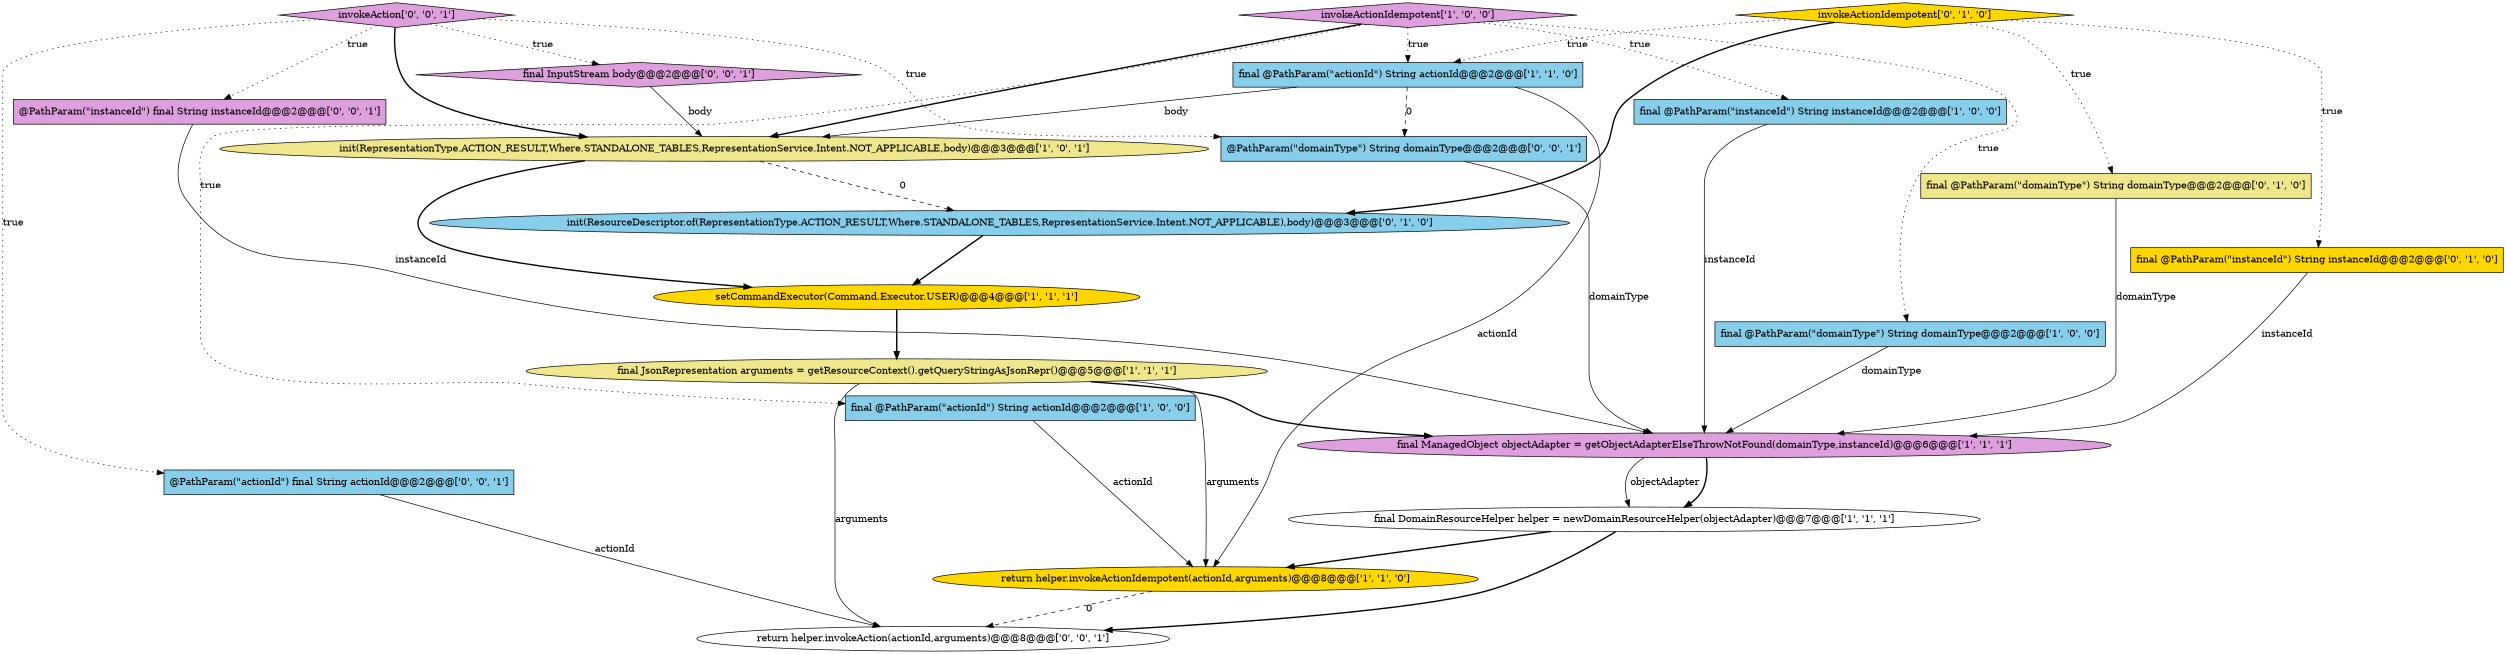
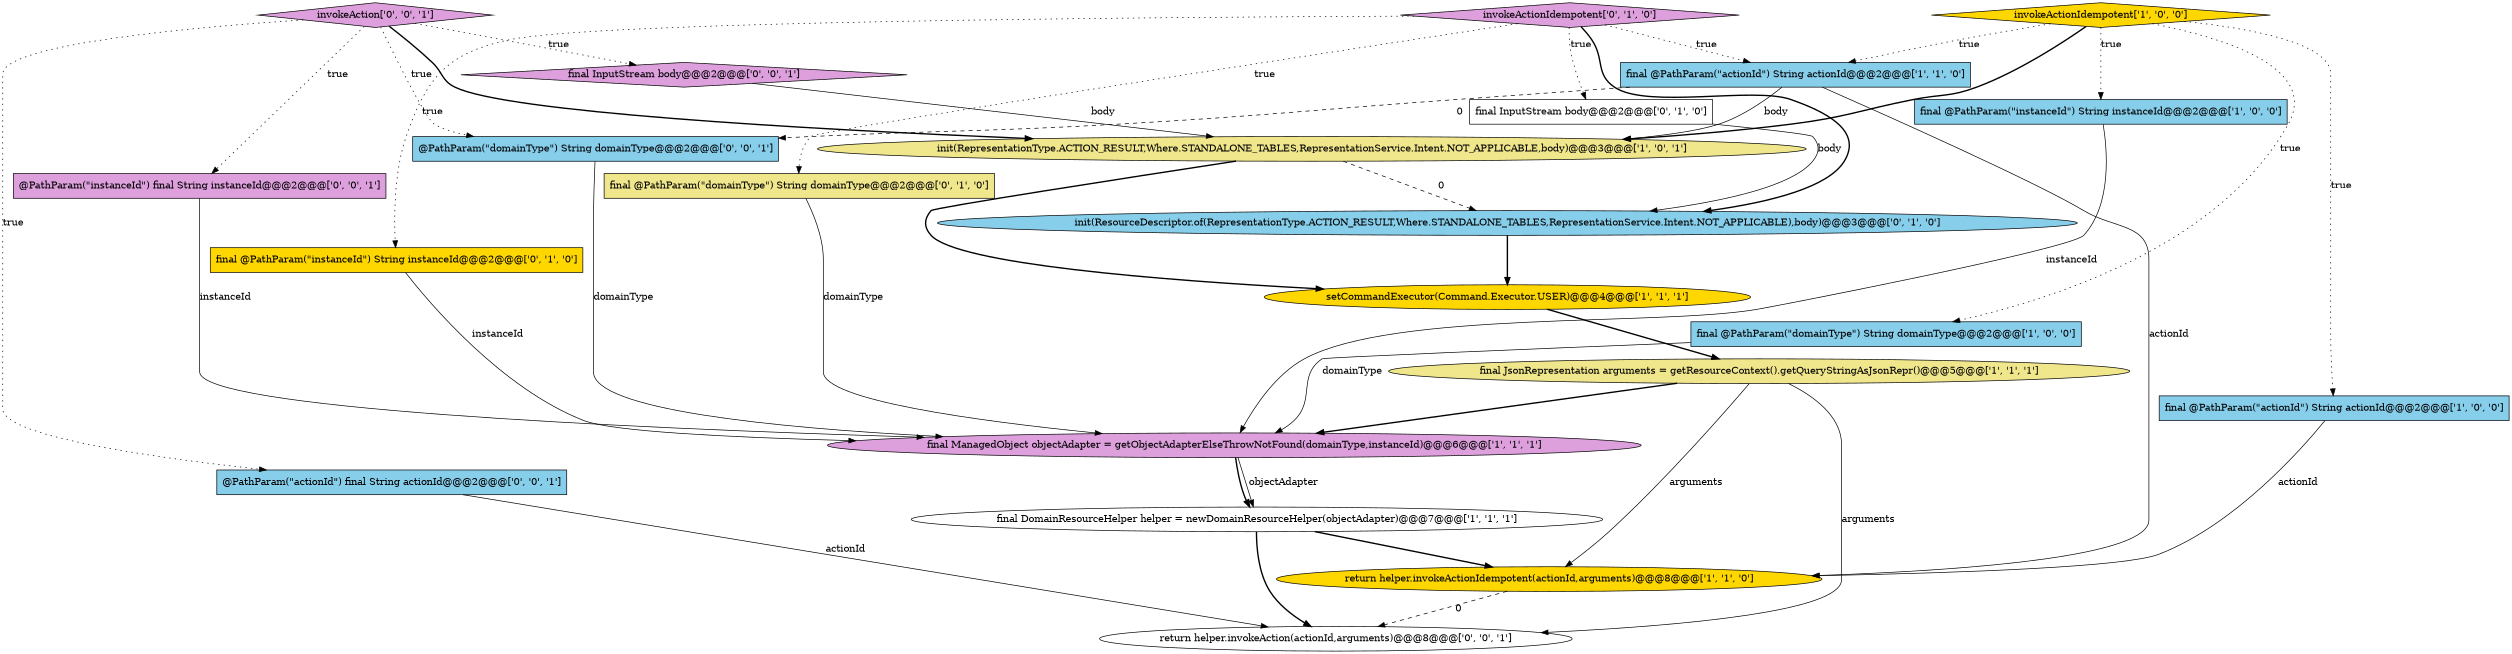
(1408, 15) -> (2101, 15)
(1905, 15) -> (1570, 15)
none -> (1591, 112)
